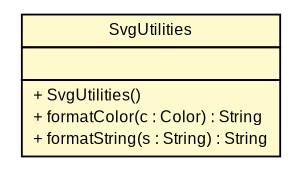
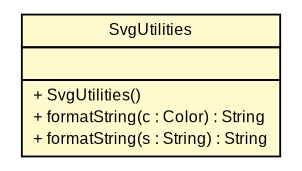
(148, 117) -> (150, 117)
